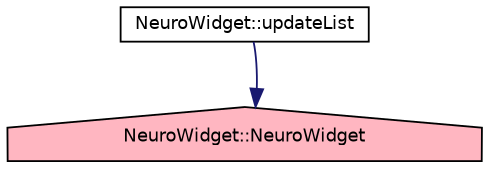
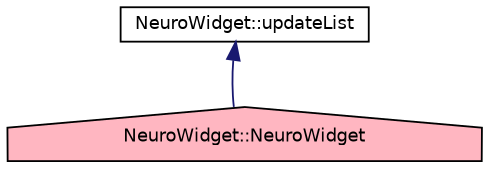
(256, 65) -> (232, 84)
